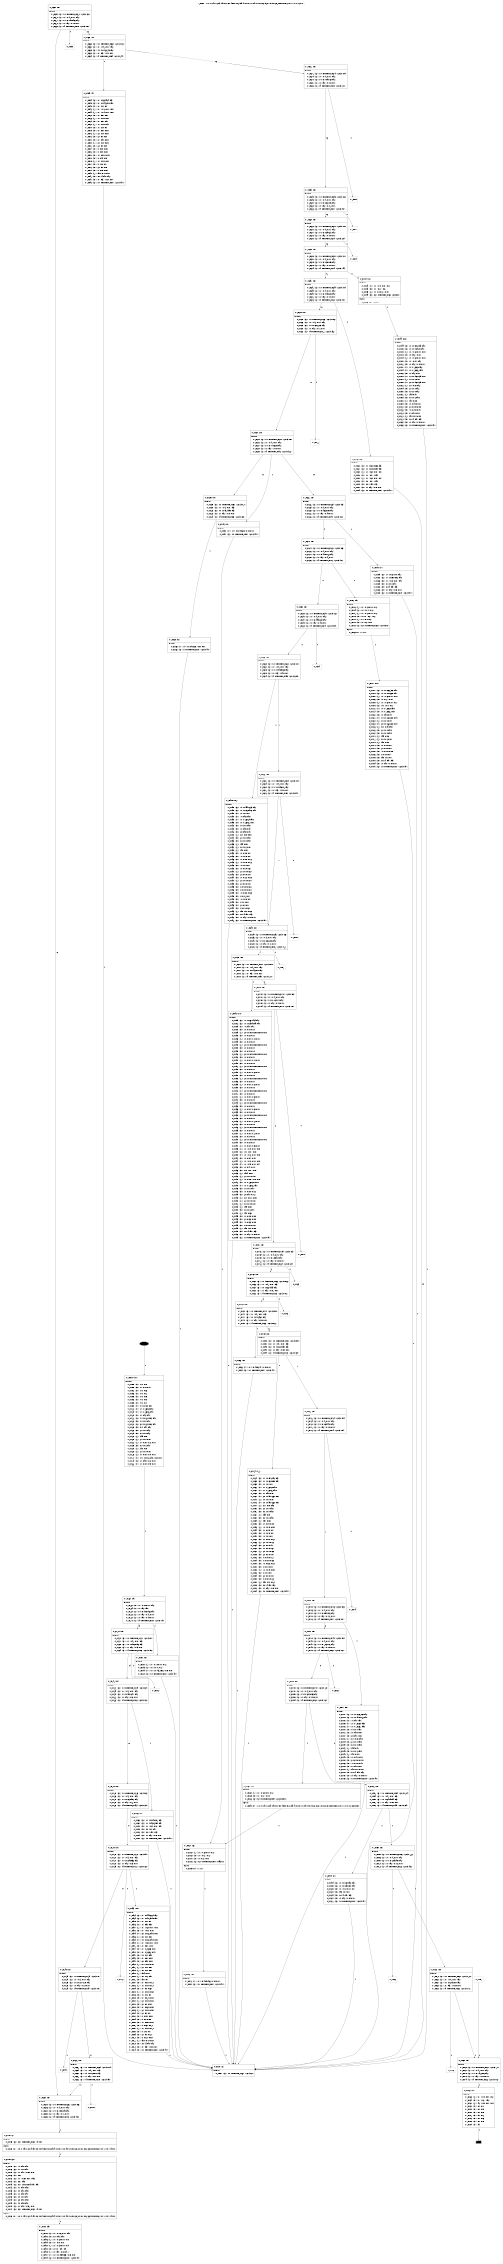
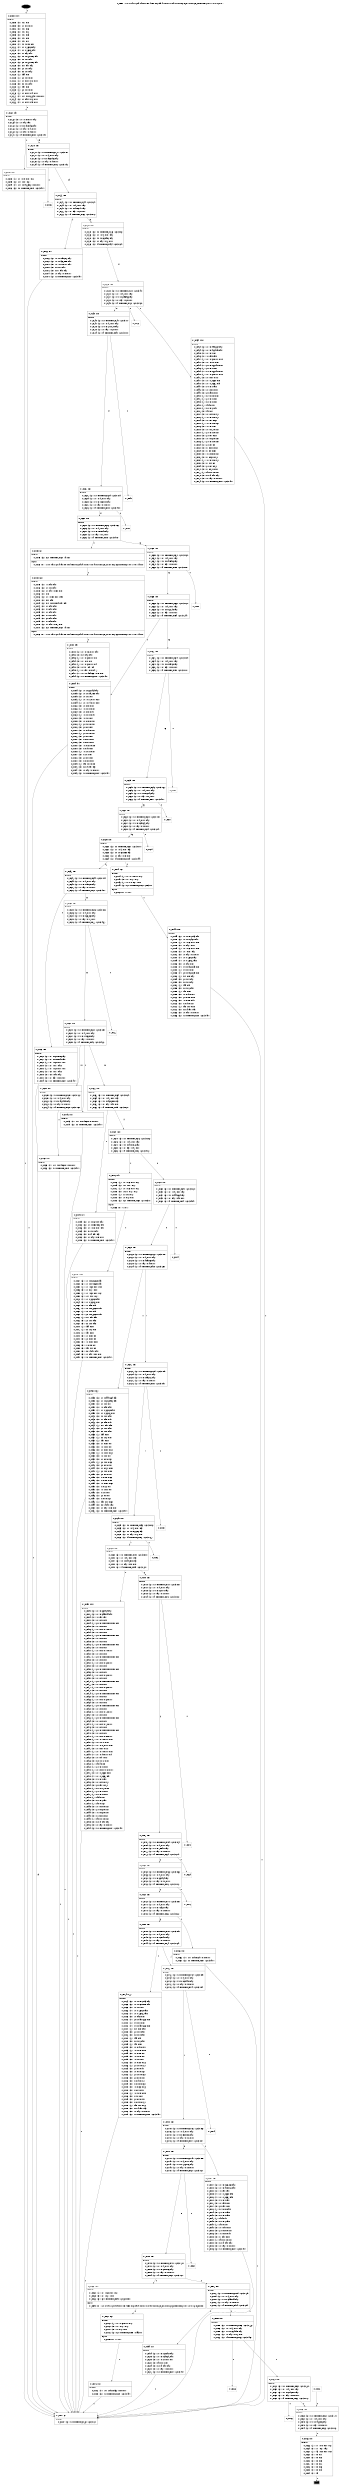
(56, 1061) -> (133, 543)
(221, 1189) -> (64, 1770)
